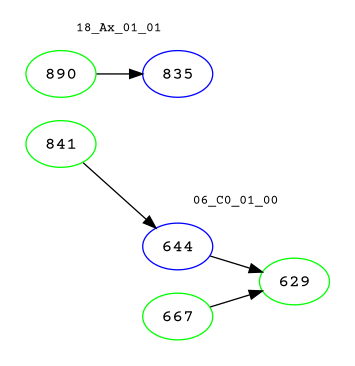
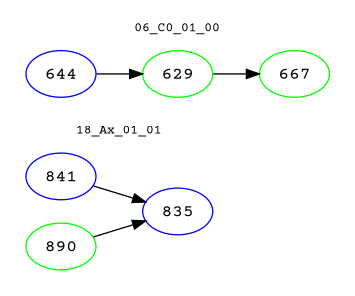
(61, 144) -> (61, 176)
(115, 191) -> (113, 192)
(230, 301) -> (230, 74)
